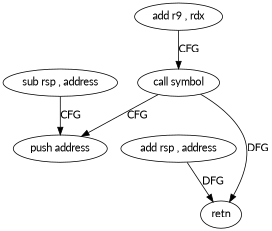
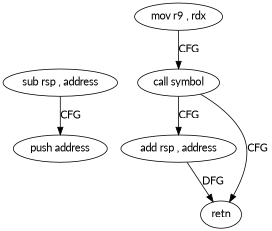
(179, 17) -> (179, 17)
(123, 114) -> (179, 112)
(258, 149) -> (258, 149)
